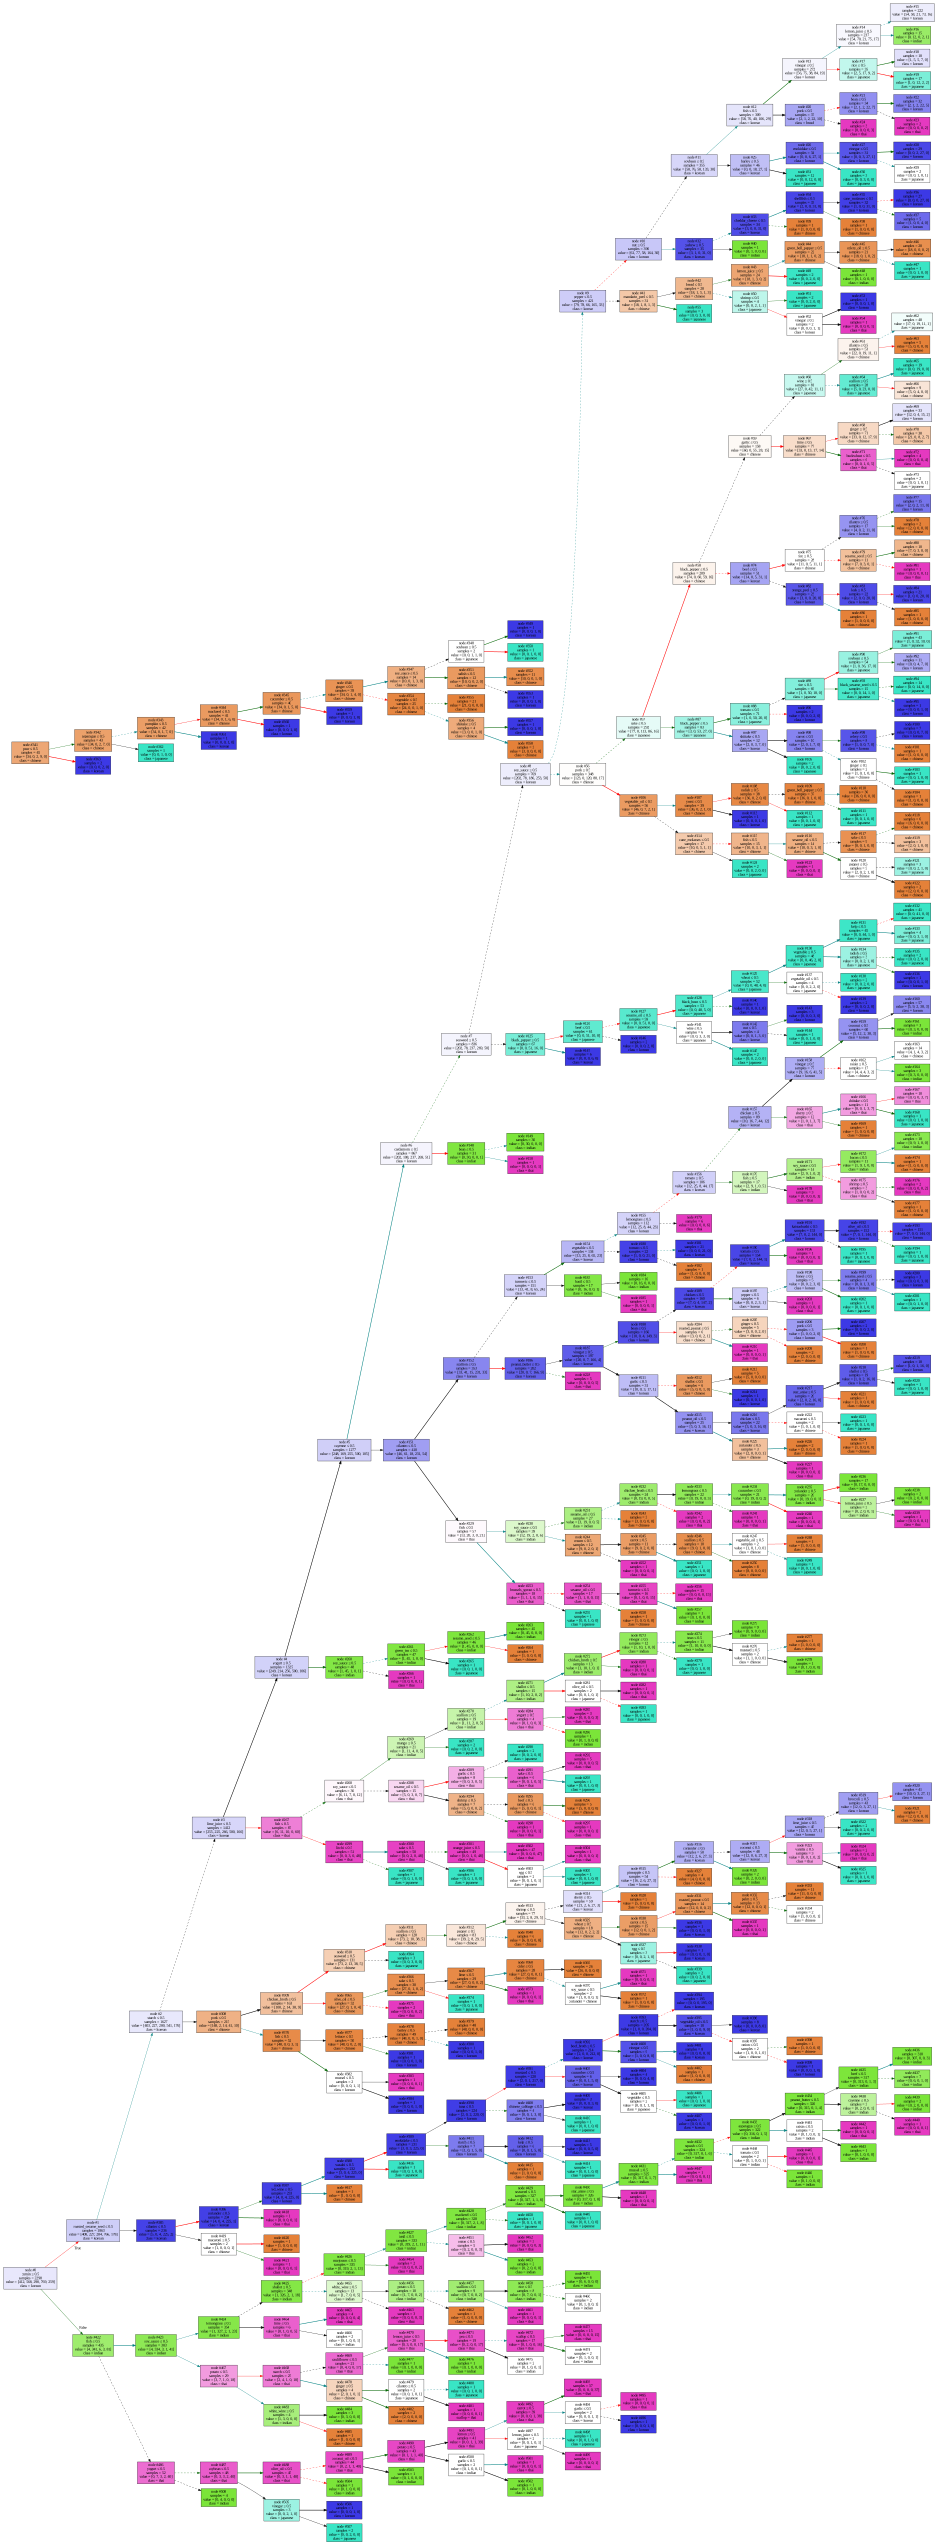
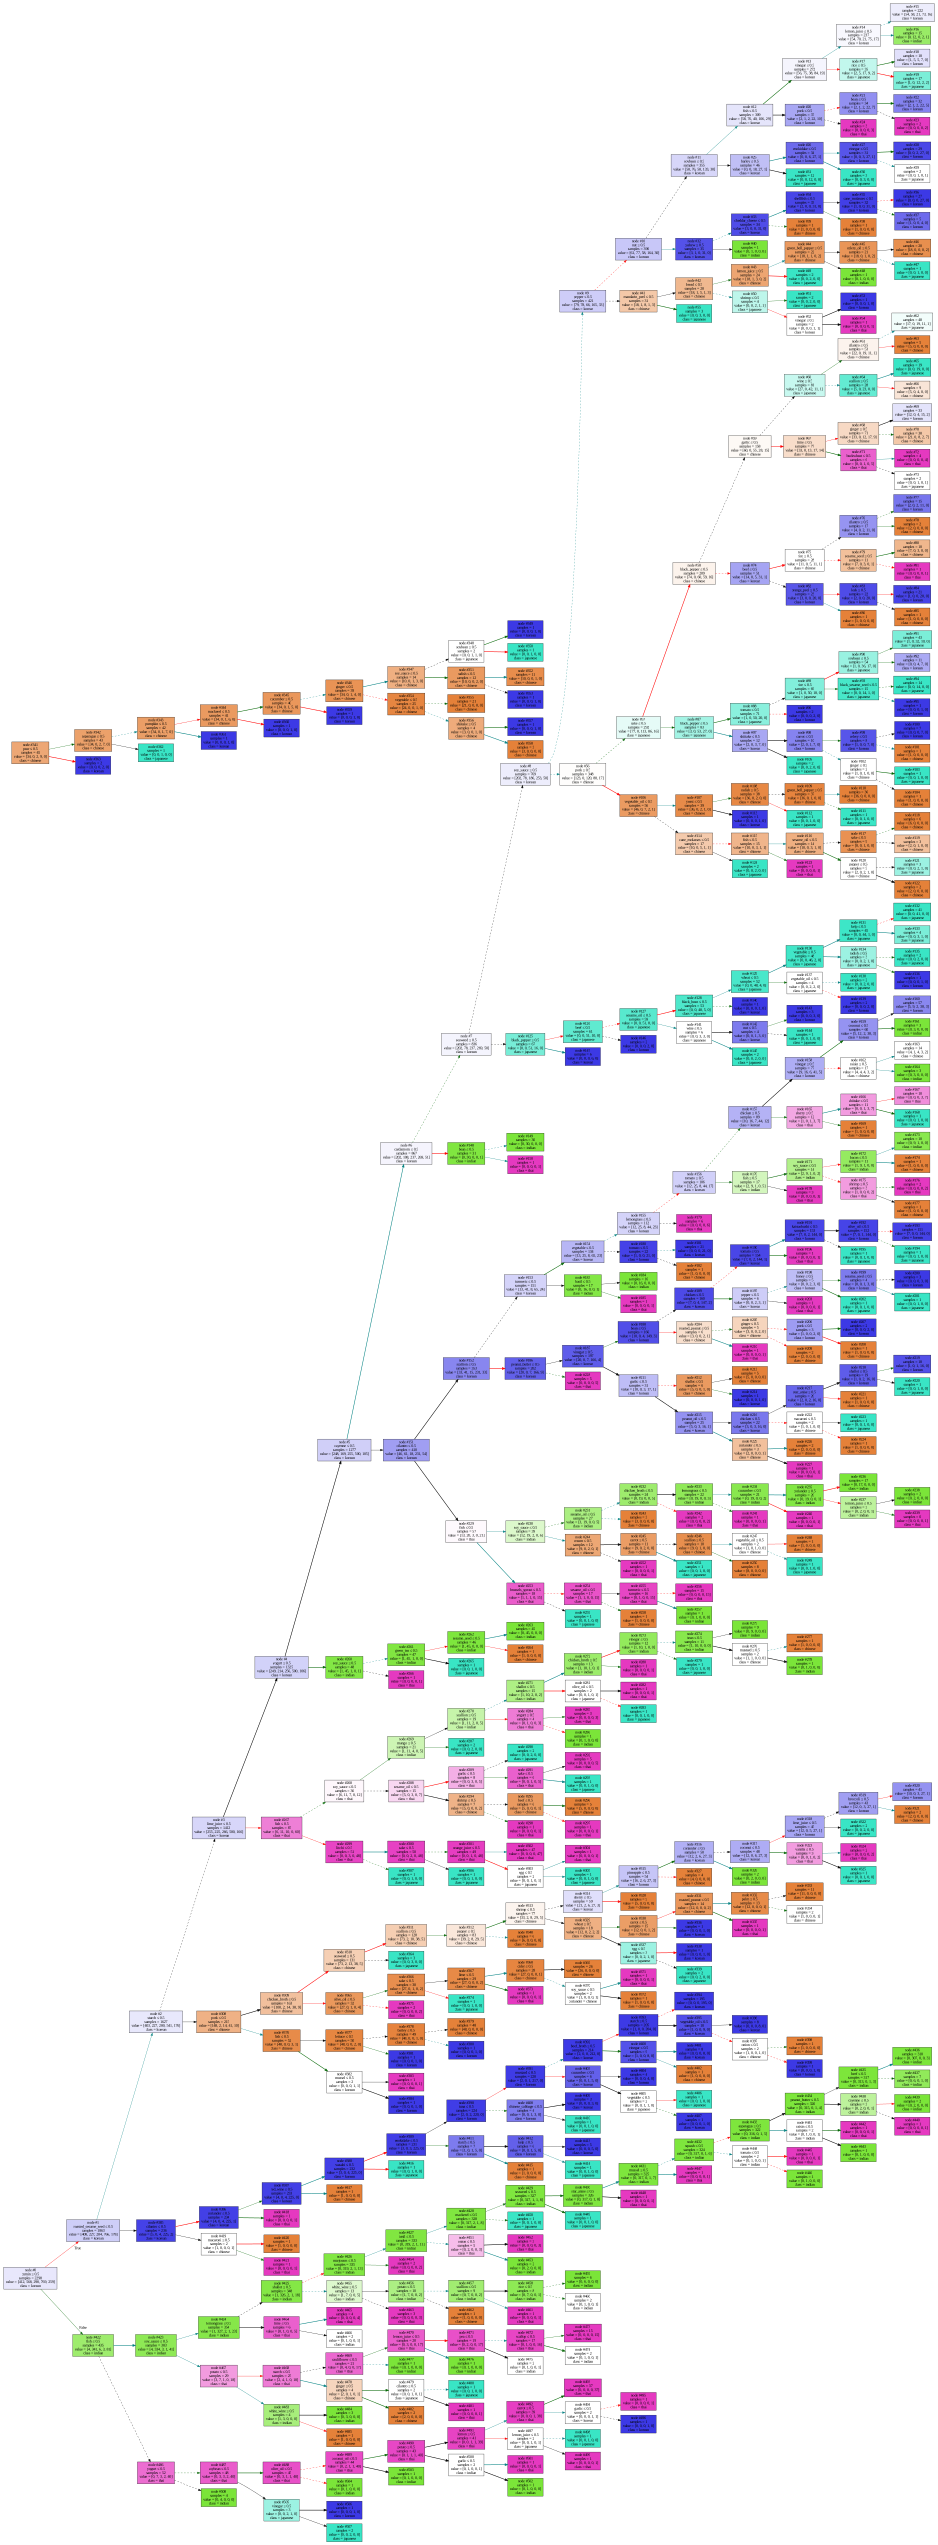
(805, 123) -> (805, 123)
(721, 800) -> (721, 800)
(912, 1517) -> (912, 1517)
(466, 2418) -> (466, 2418)
